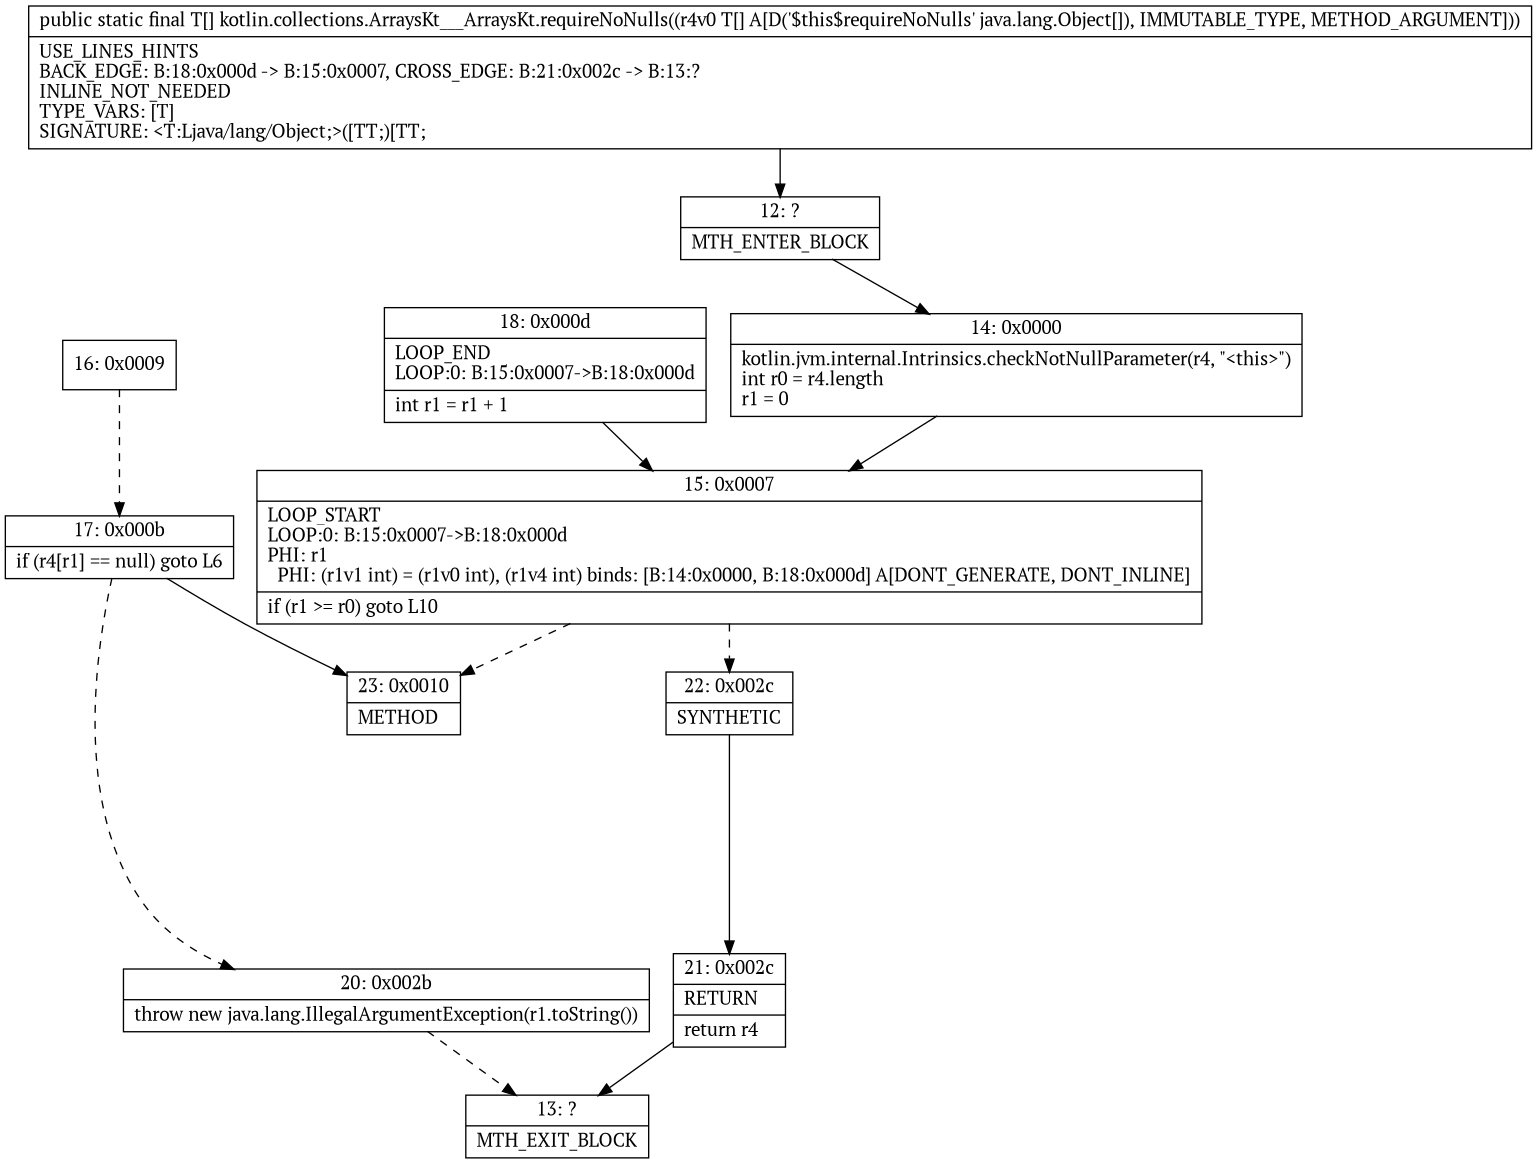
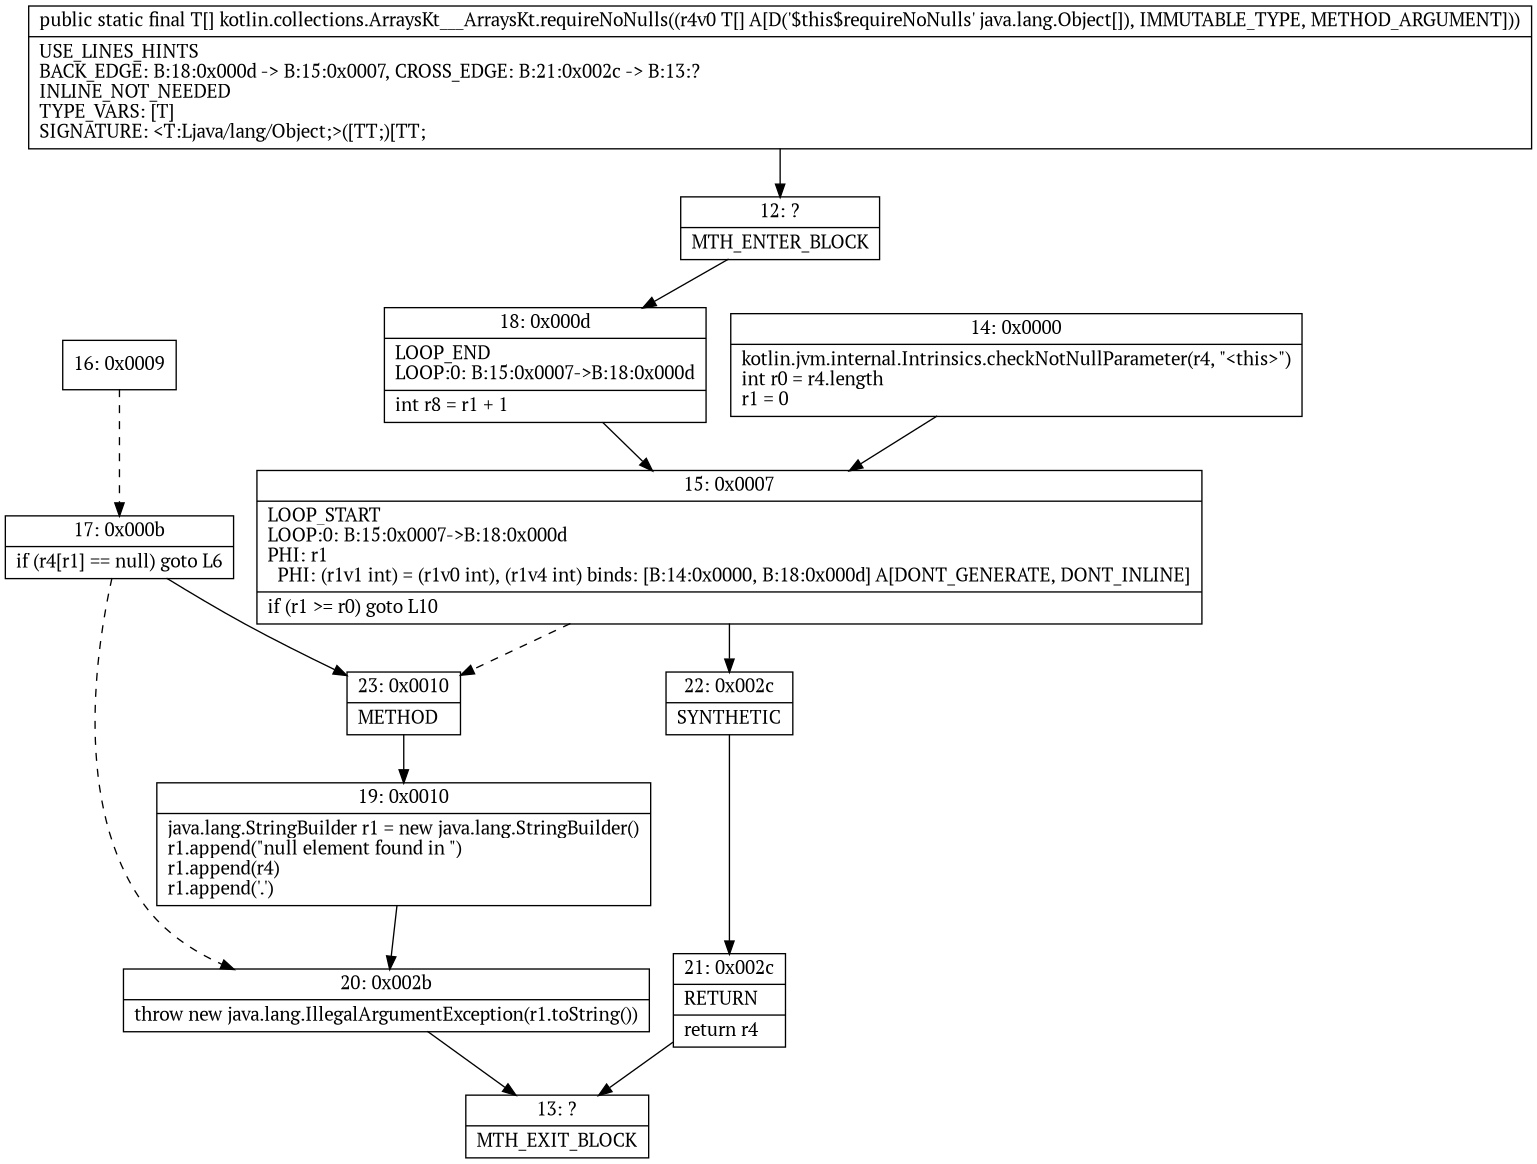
(875, 283) -> (691, 280)
(452, 406) -> (452, 406)
(729, 641) -> (729, 641)
none -> (404, 844)
(466, 1059) -> (466, 1059)
